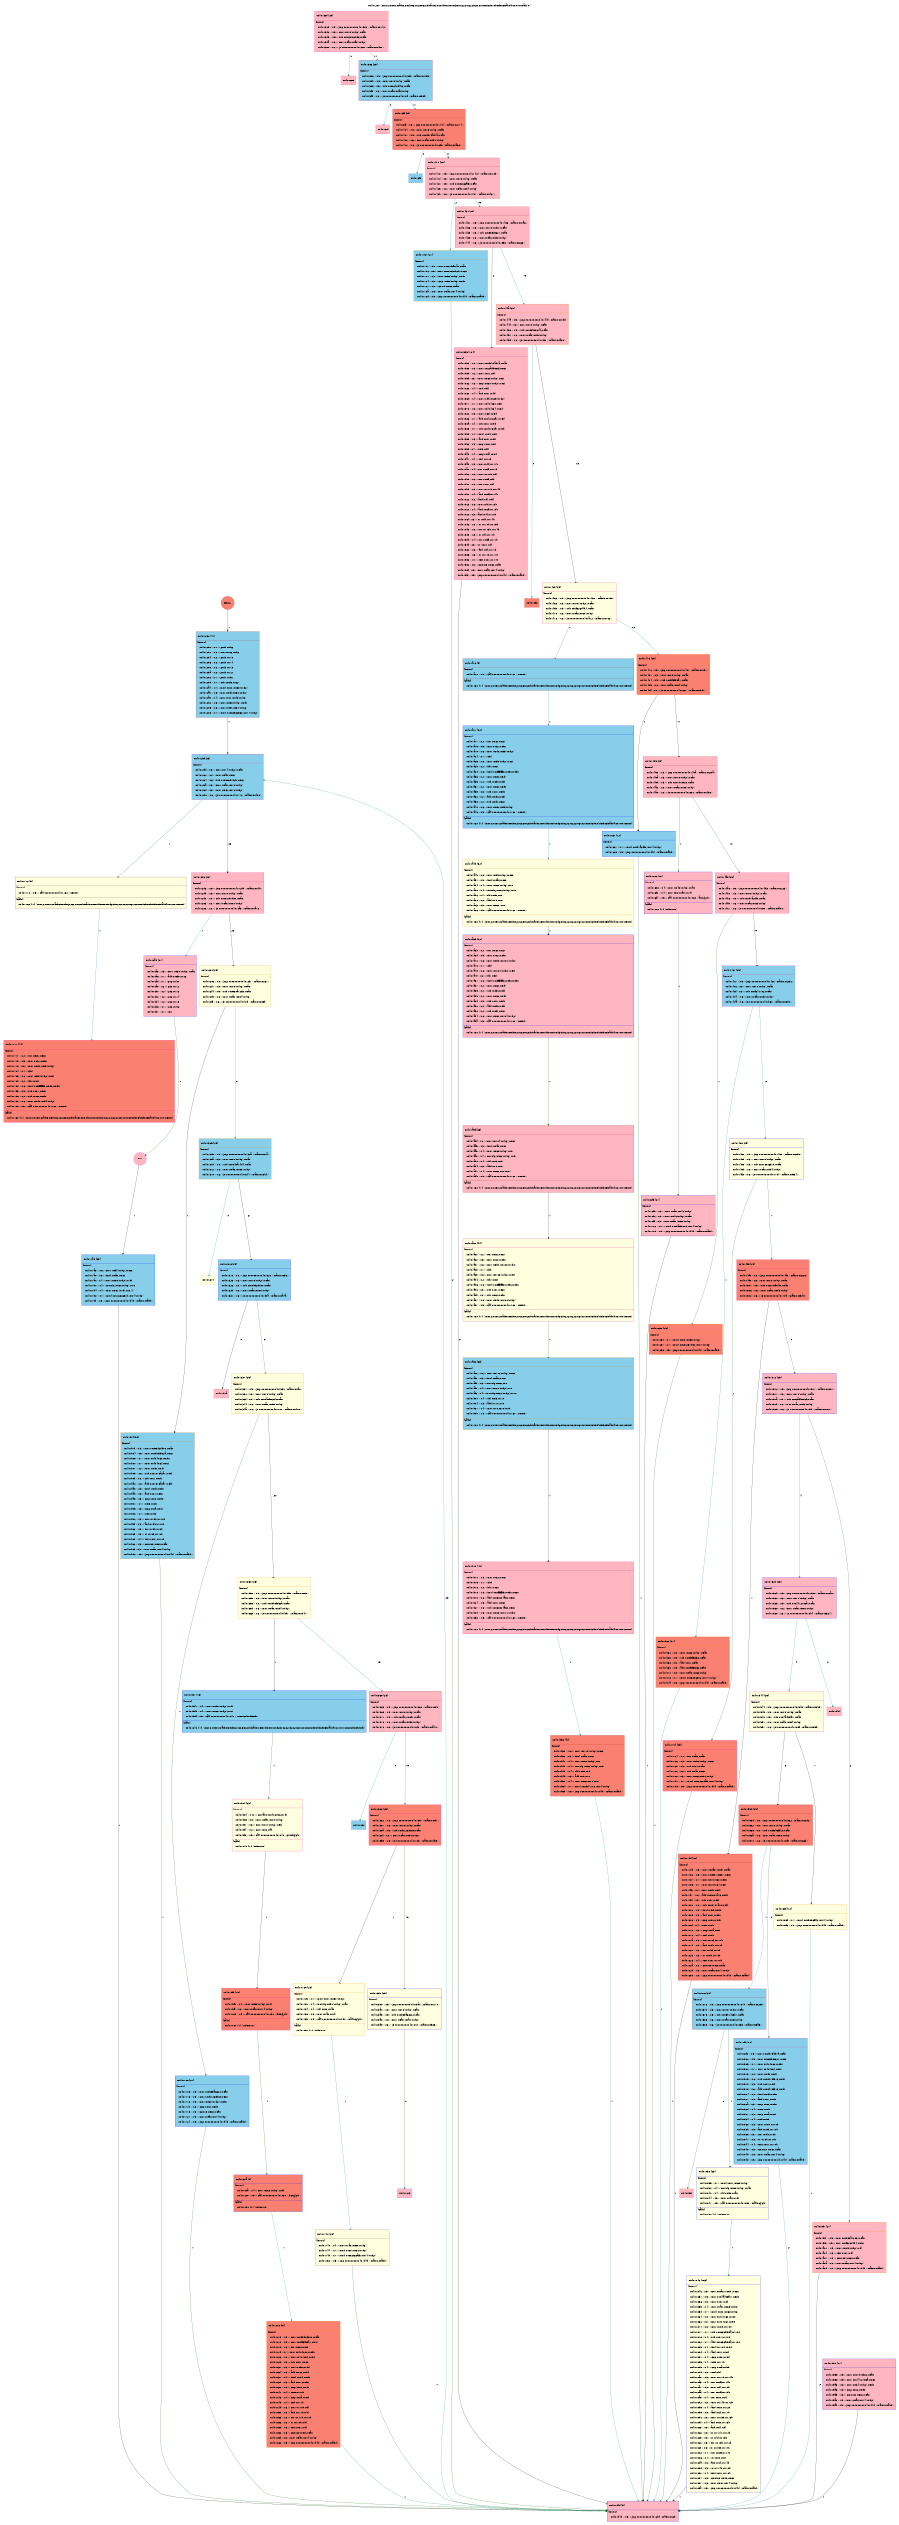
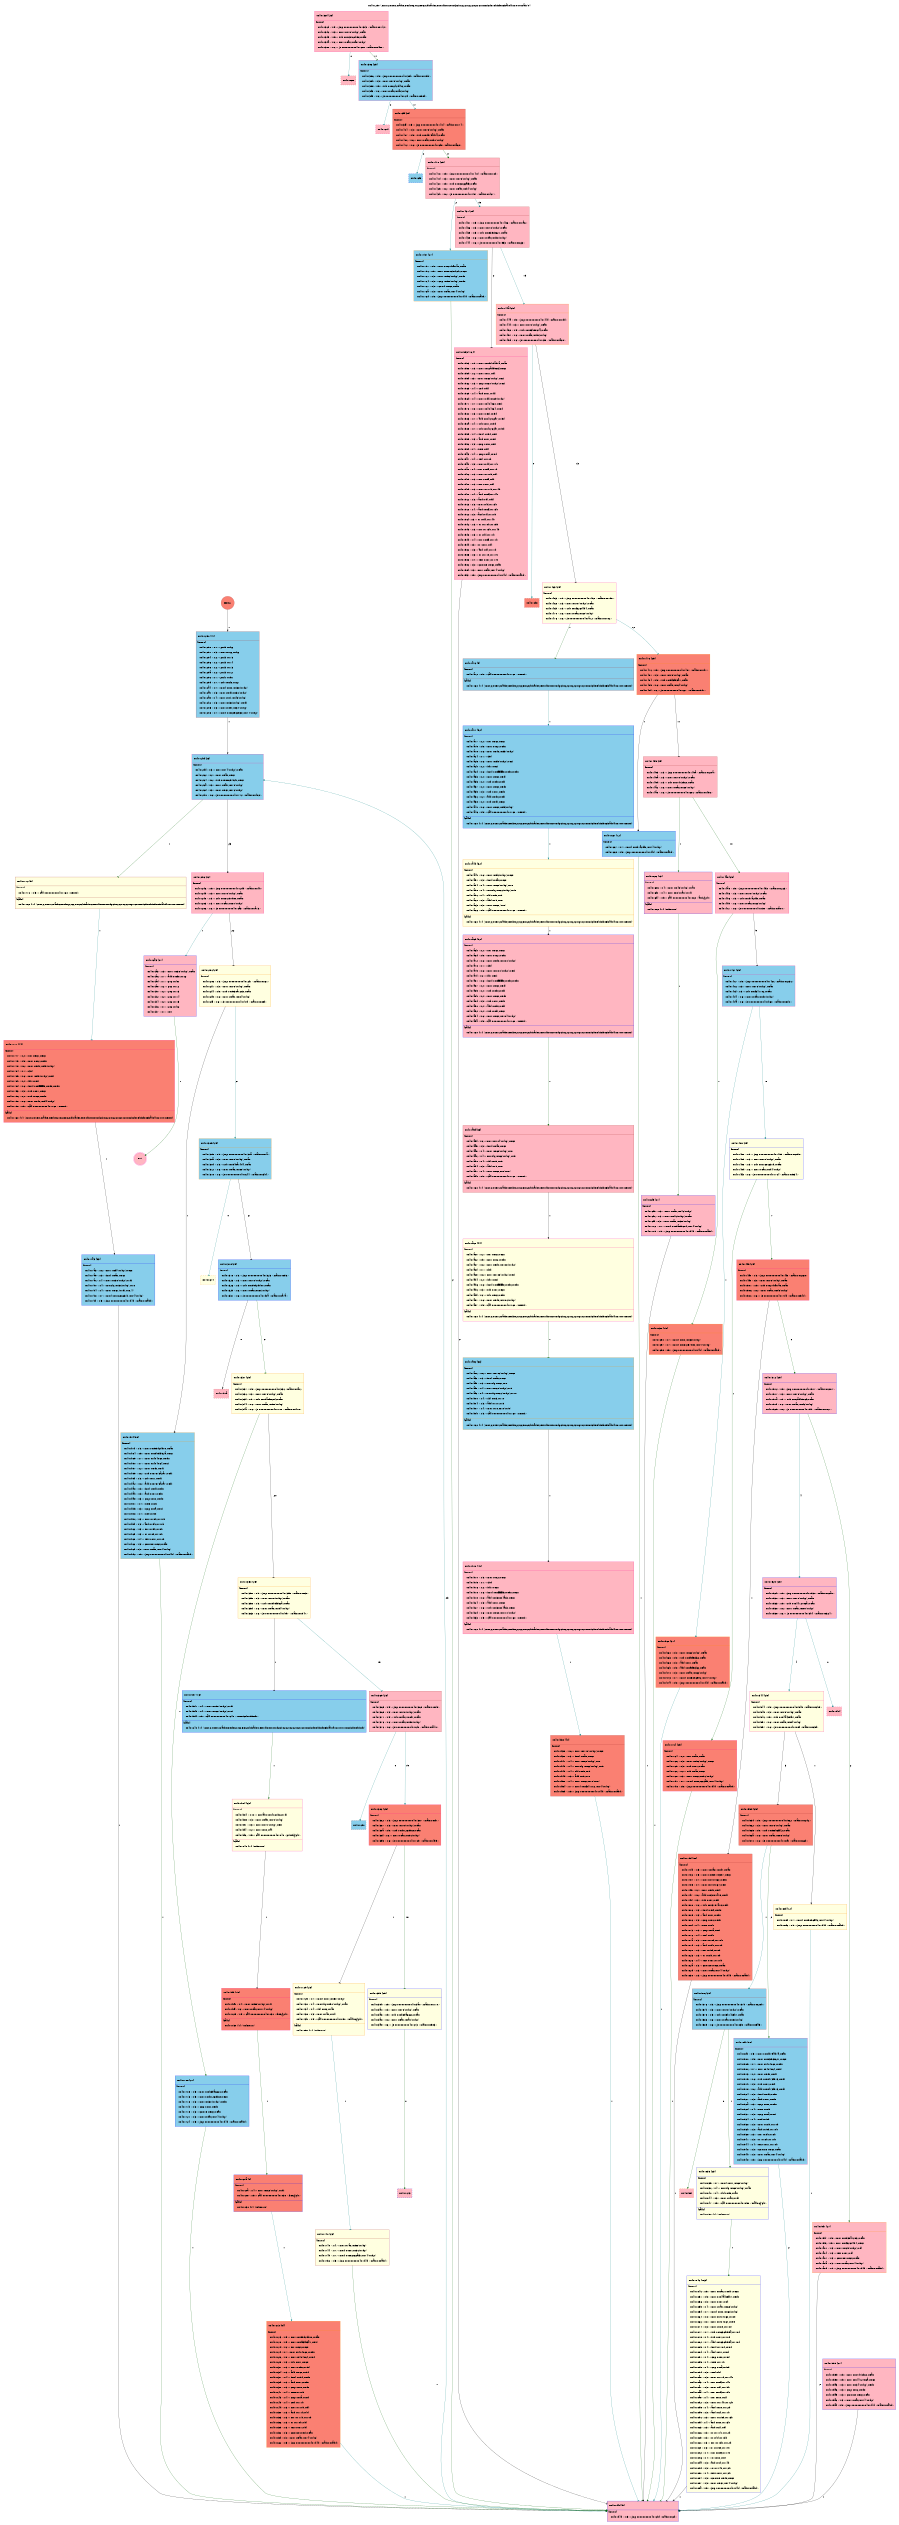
(131, 1209) -> (105, 1188)
